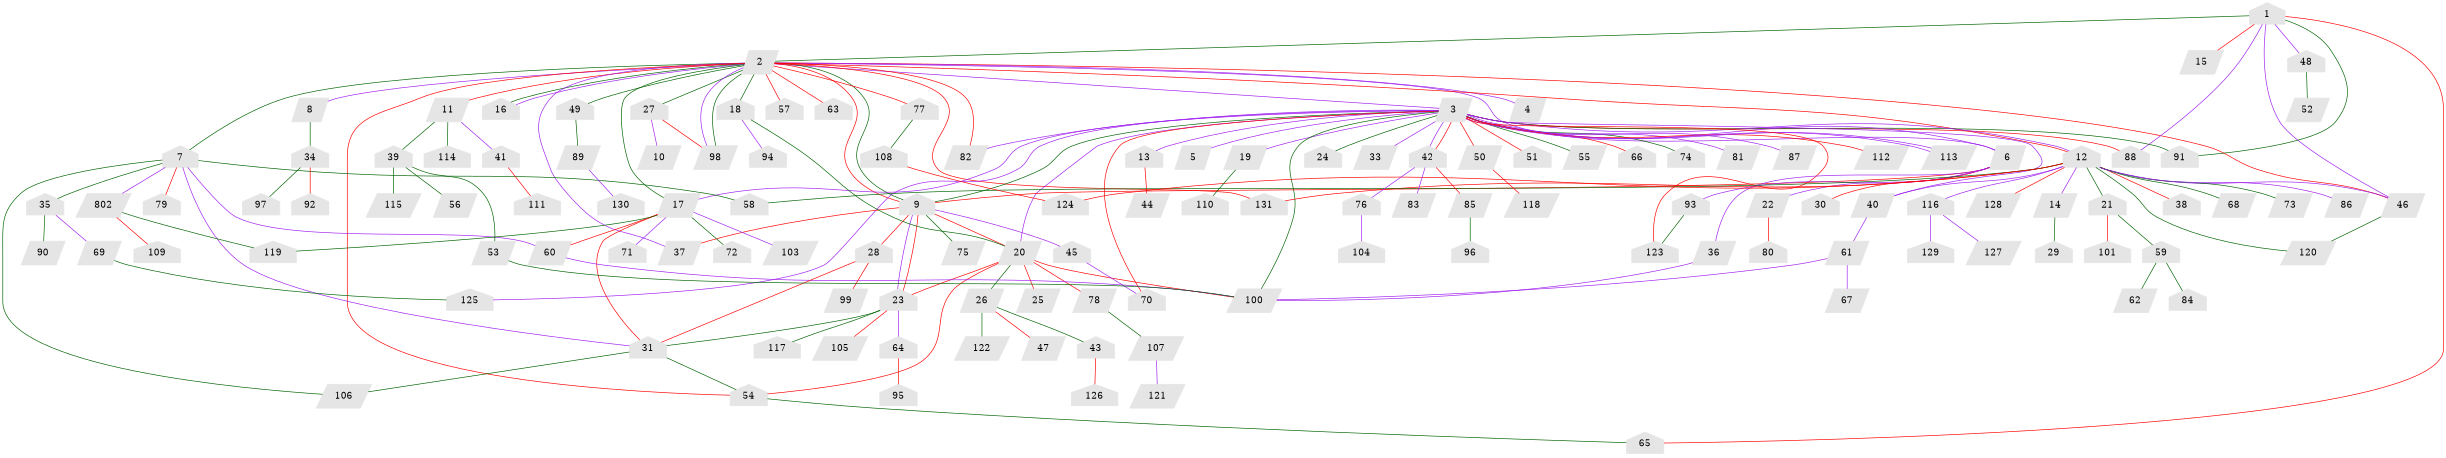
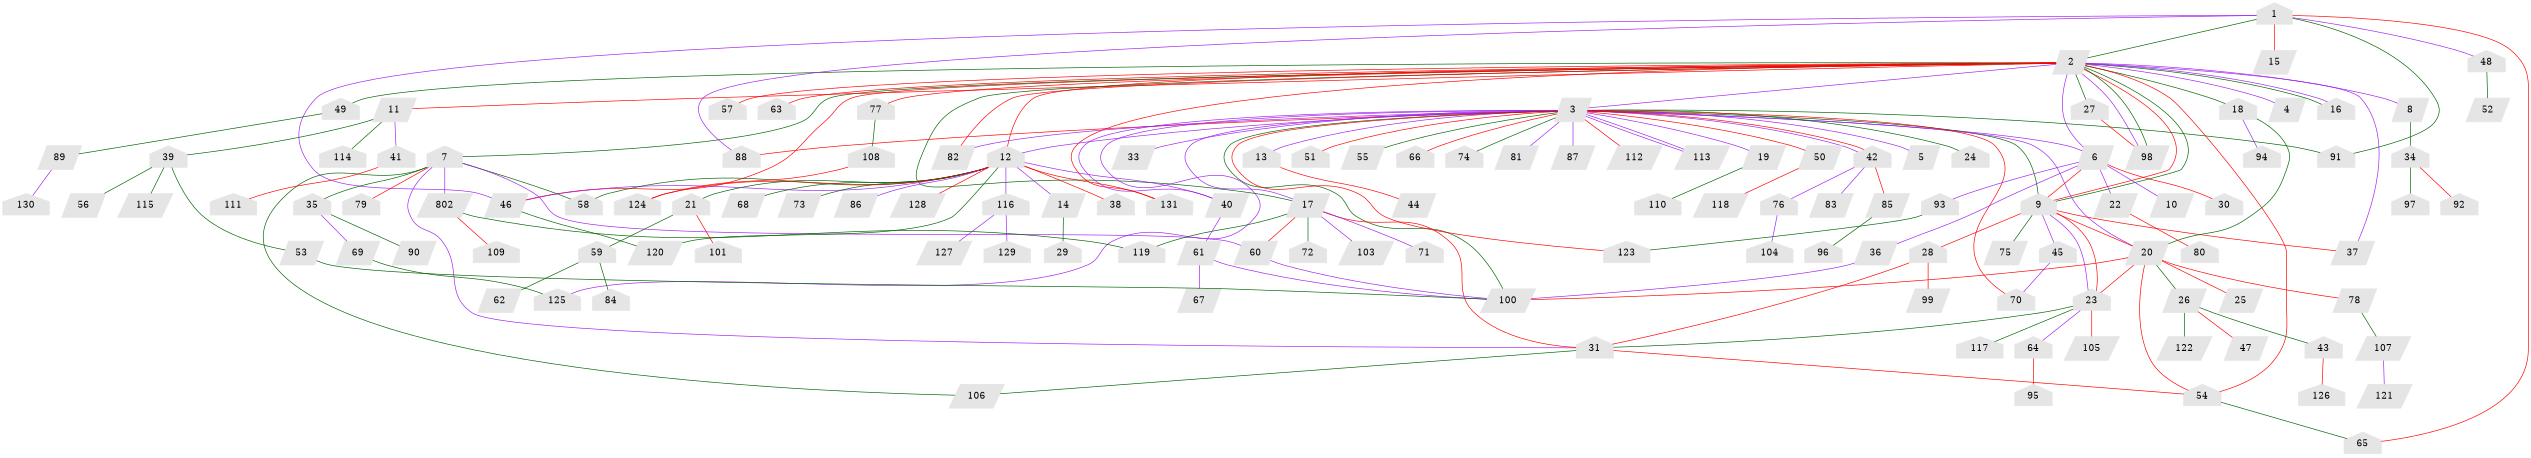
(654, 133) -> (2126, 177)
(701, 374) -> (1899, 372)
